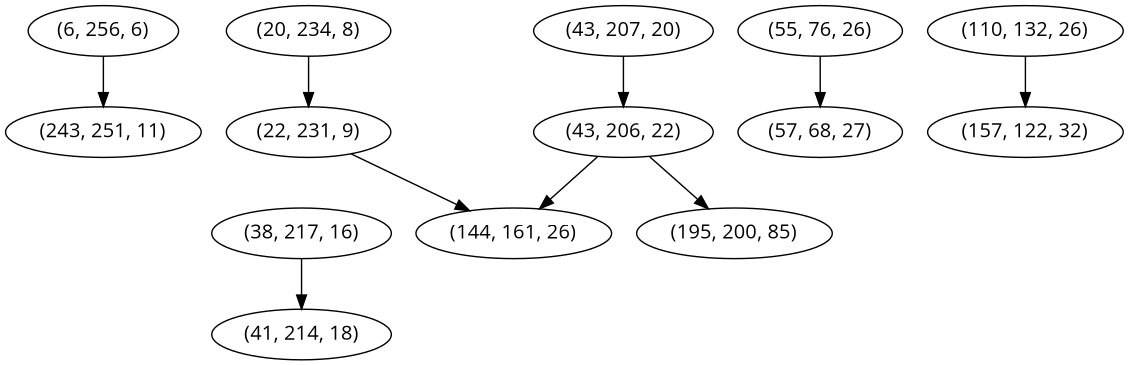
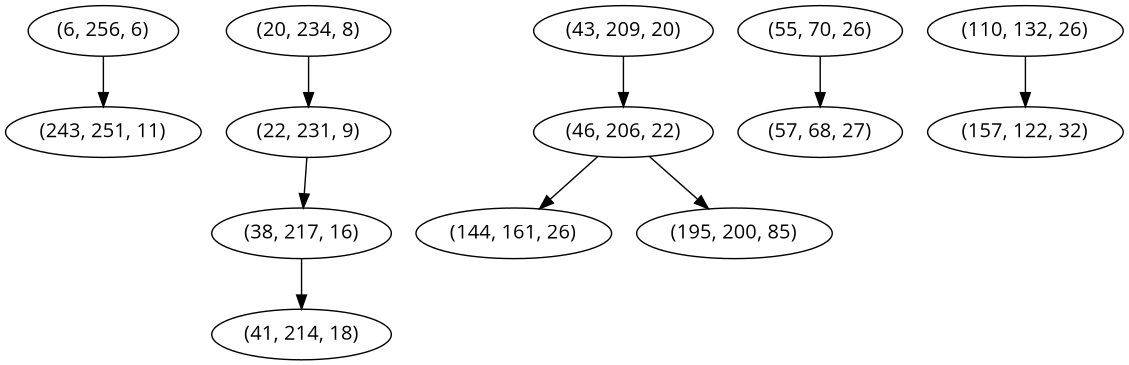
(623, 31) -> (623, 31)
(820, 31) -> (820, 31)
(623, 132) -> (623, 132)
(404, 179) -> (306, 176)
